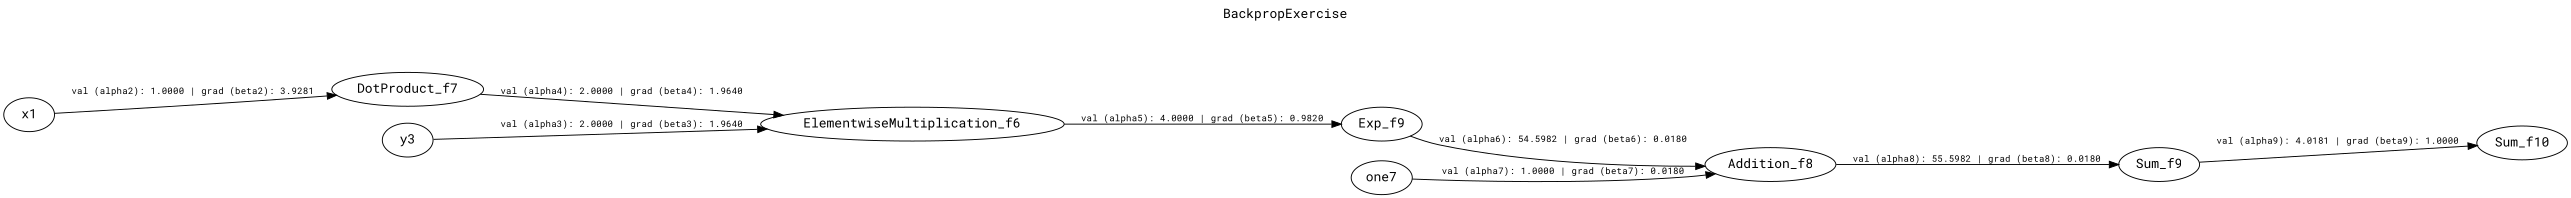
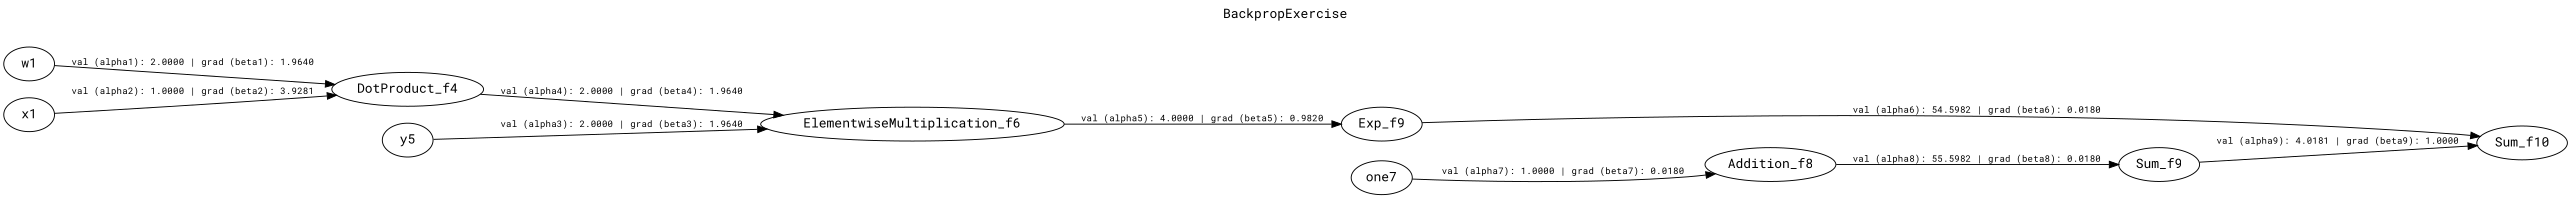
none -> (29, 64)
(408, 89) -> (408, 89)
(408, 140) -> (408, 140)
(1552, 161) -> (1947, 116)
